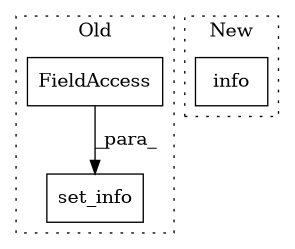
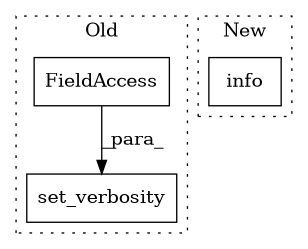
(95, 198) -> (102, 198)
